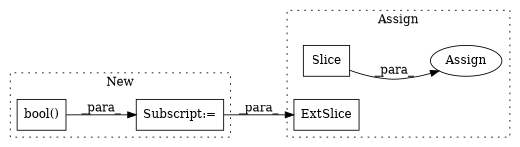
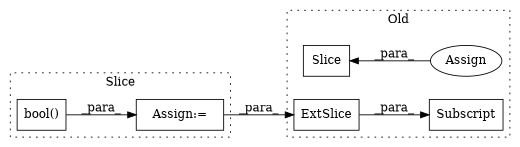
(398, 20) -> (398, 20)
(390, 79) -> (394, 61)
(120, 83) -> (120, 83)
(180, 115) -> (180, 115)
none -> (466, 115)
